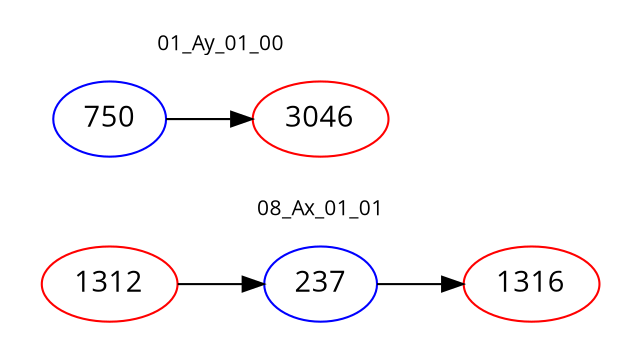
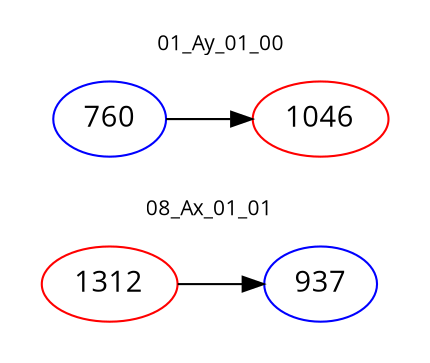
(110, 119) -> (110, 119)
(321, 119) -> (321, 119)
(321, 284) -> (321, 284)
(532, 284) -> none
